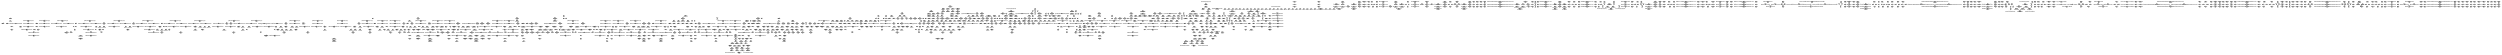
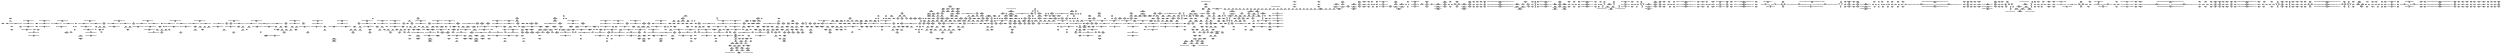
none -> (735, 32)
